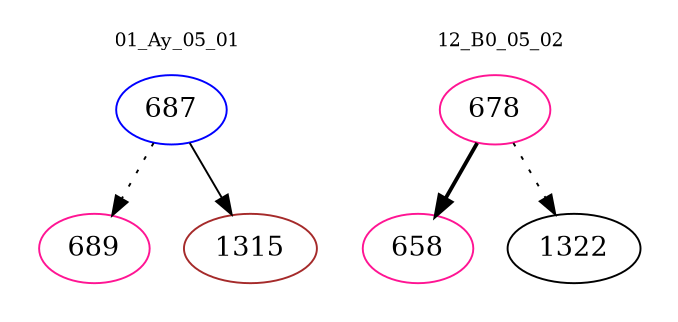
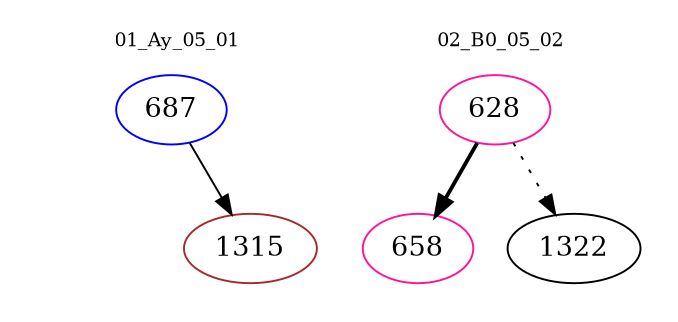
(501, 41) -> (501, 41)
(495, 110) -> (495, 110)
(94, 249) -> none
